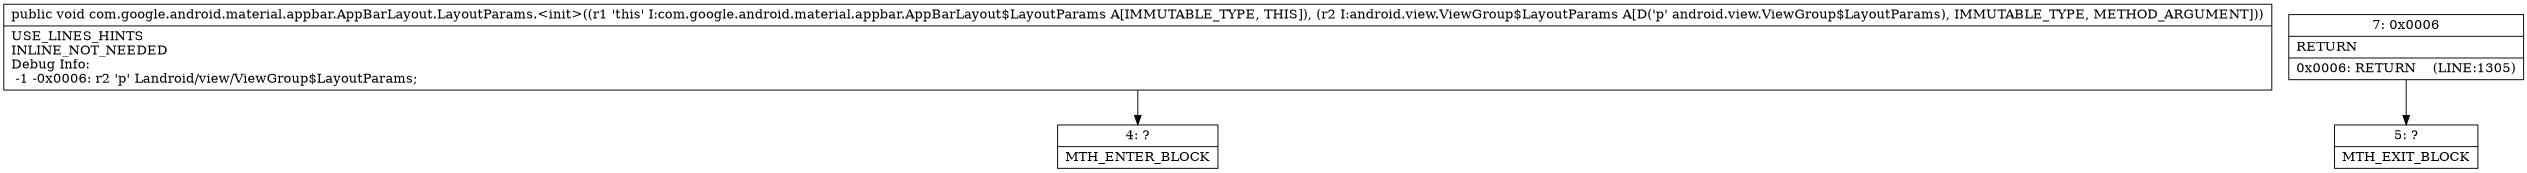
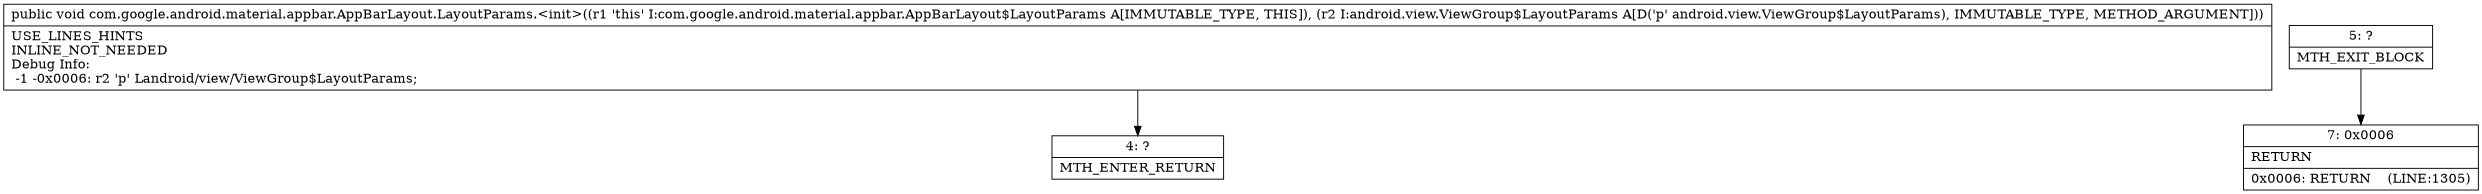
(2406, 98) -> (2361, 92)
(1138, 157) -> (1138, 168)
